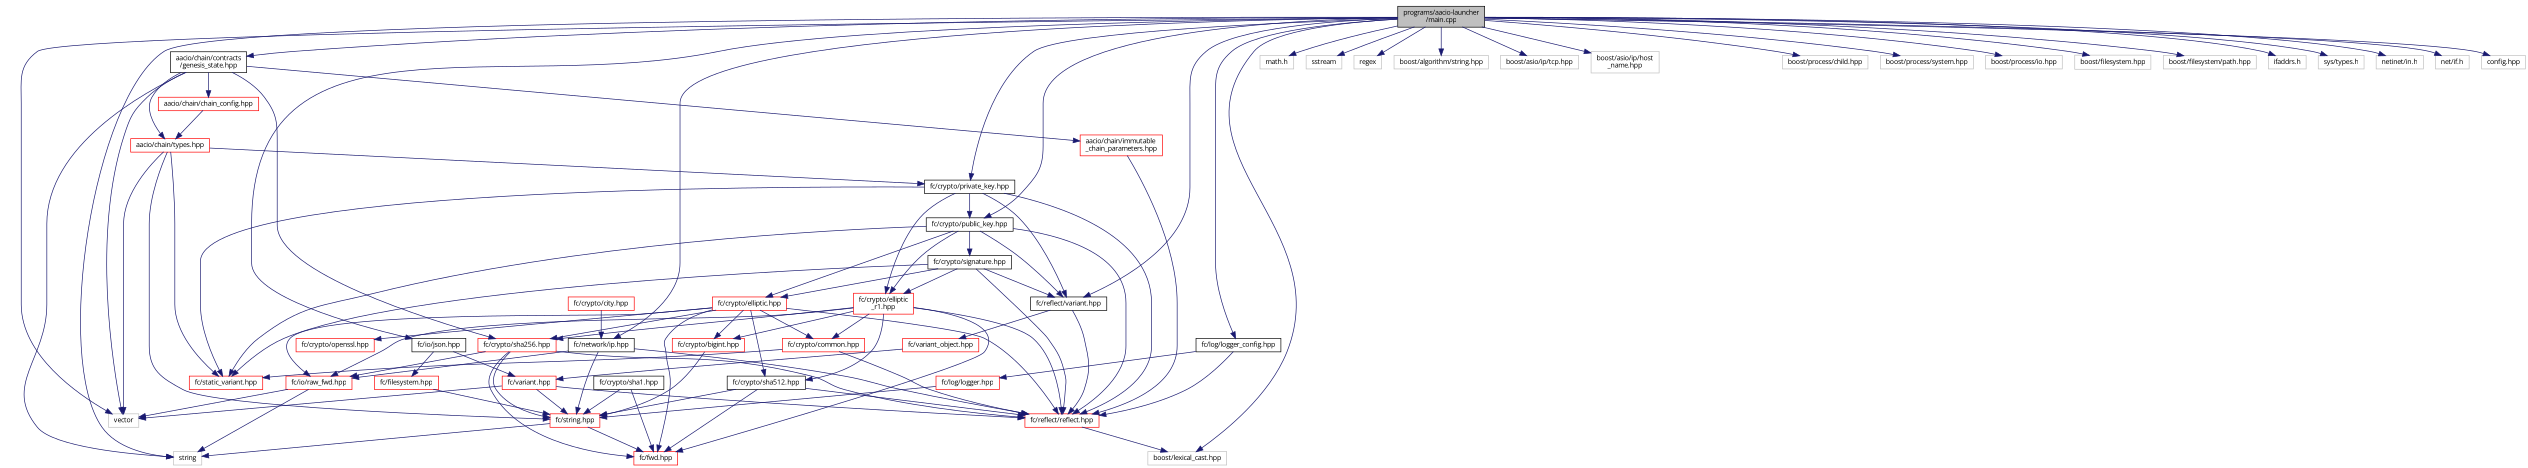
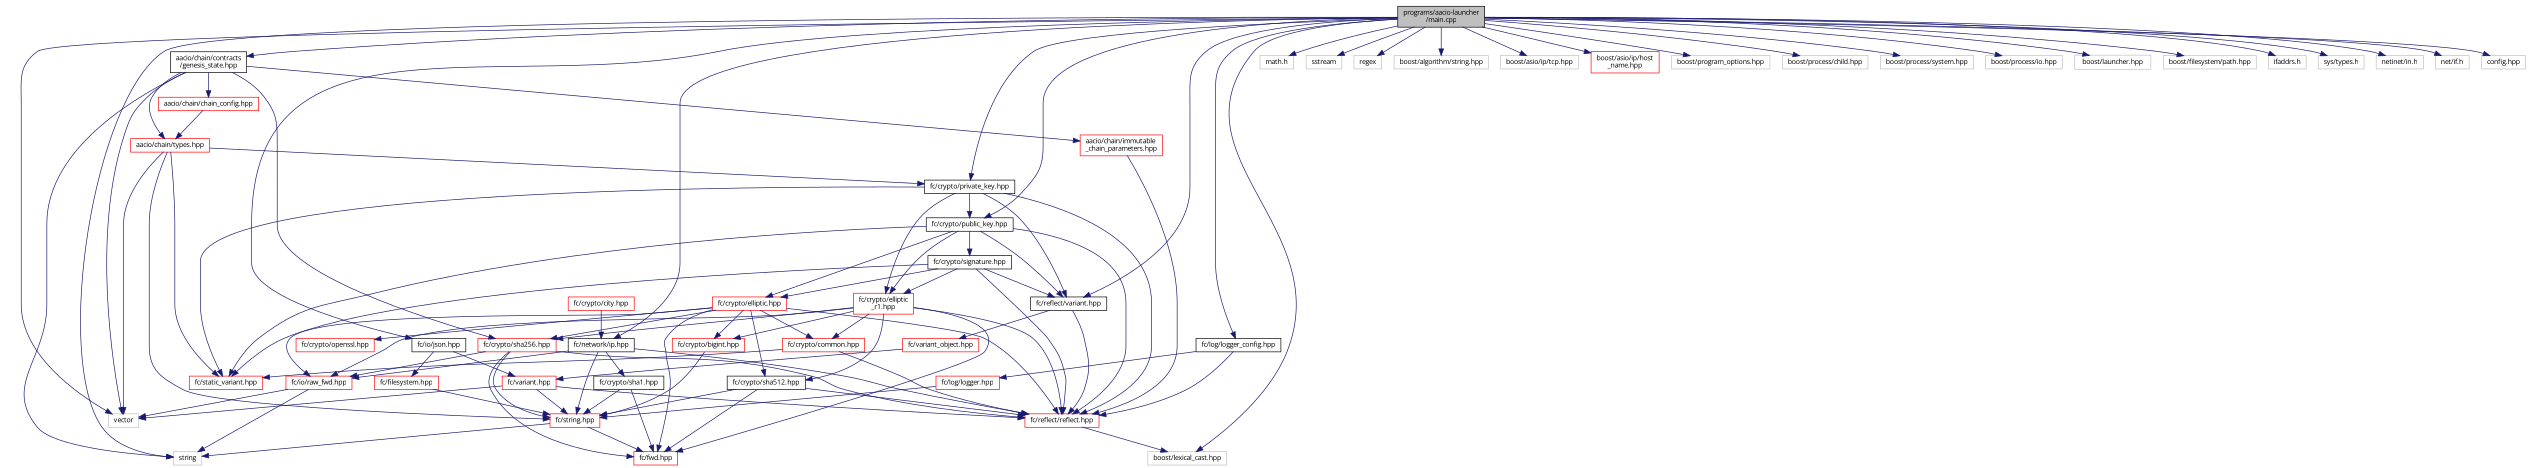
(1625, 62) -> (1625, 62)
none -> (1721, 62)
(2113, 62) -> (2113, 62)
none -> (615, 364)
